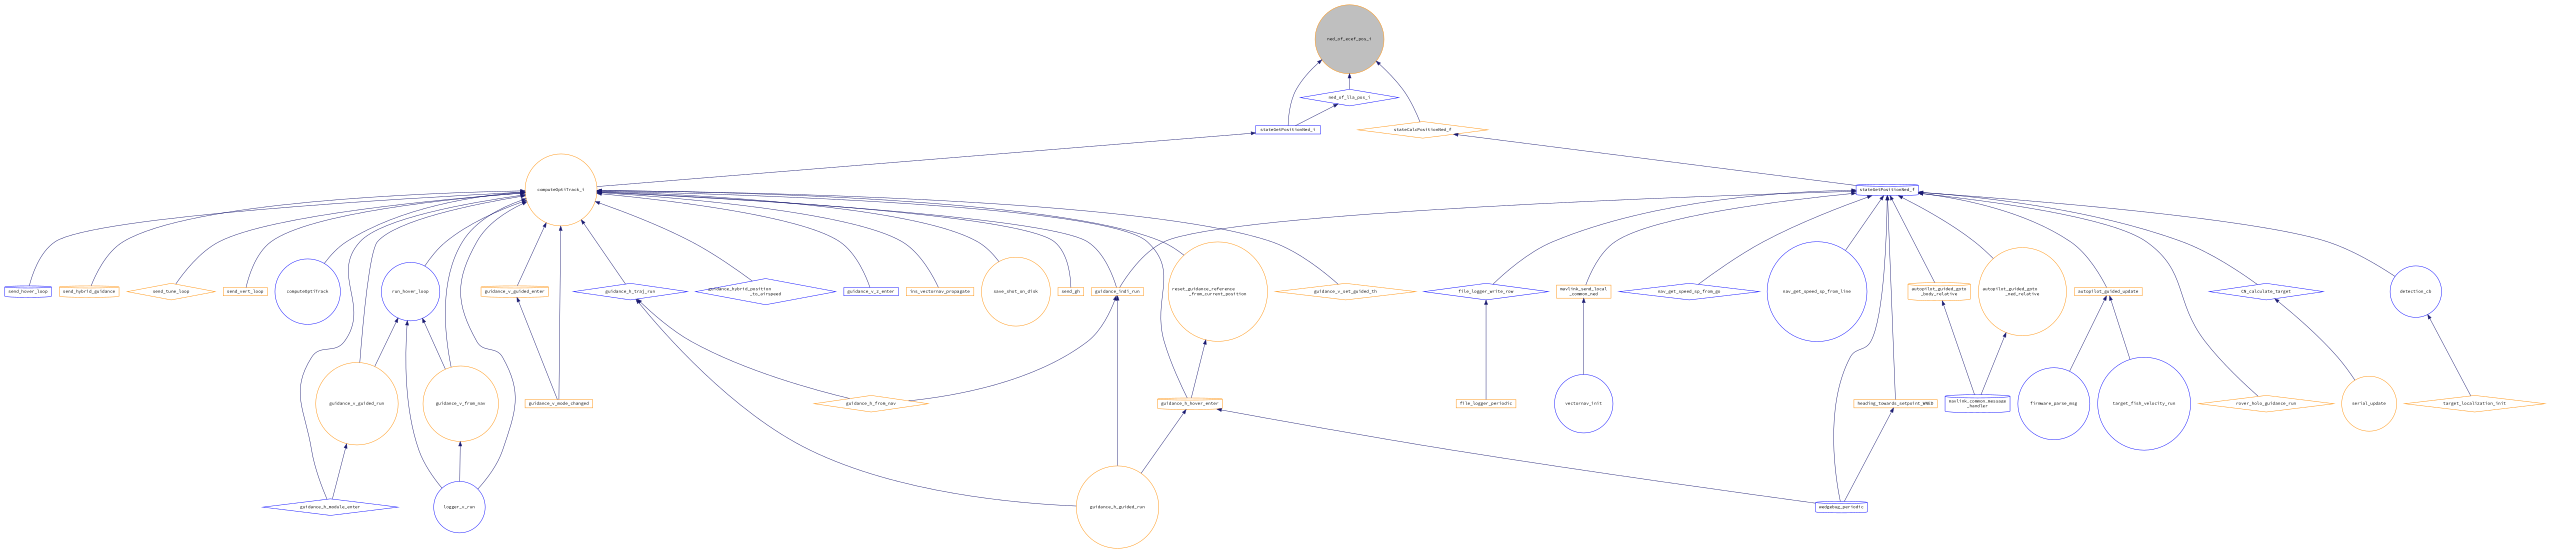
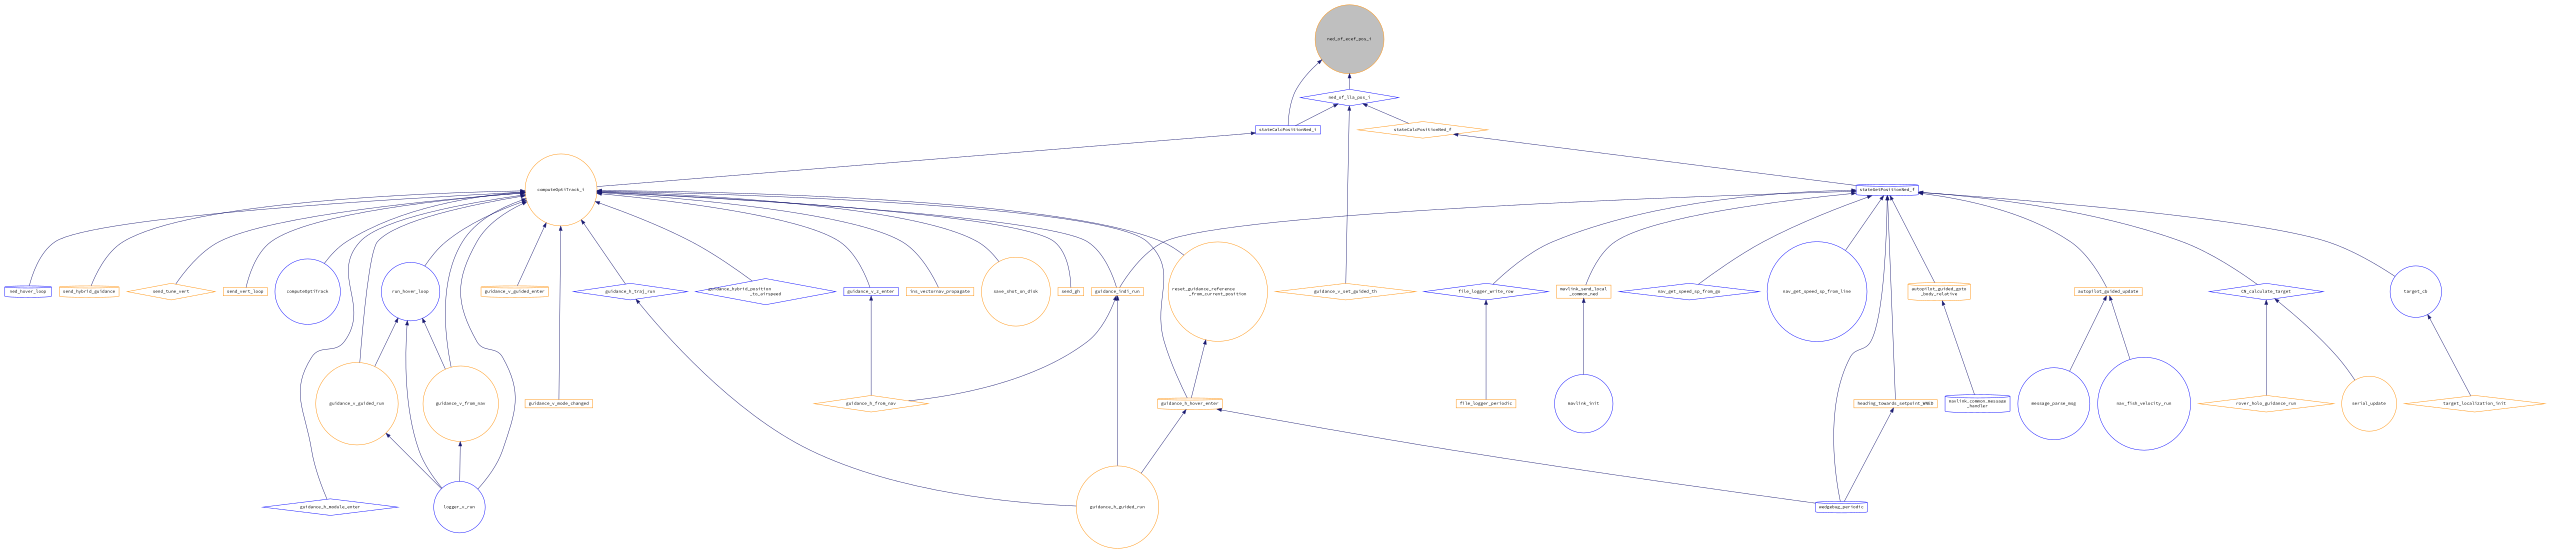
(1403, 90) -> (1388, 114)
(1288, 130) -> (1288, 130)
(978, 203) -> (1348, 197)
(2130, 233) -> (2266, 350)
(28, 292) -> (28, 292)
(171, 292) -> (171, 292)
(2022, 292) -> none
(2416, 292) -> (2416, 292)
(538, 351) -> none
(738, 364) -> (871, 348)
(1584, 404) -> (1584, 404)
(2054, 404) -> (2054, 404)
(2144, 404) -> (2144, 404)
(339, 474) -> (415, 463)
